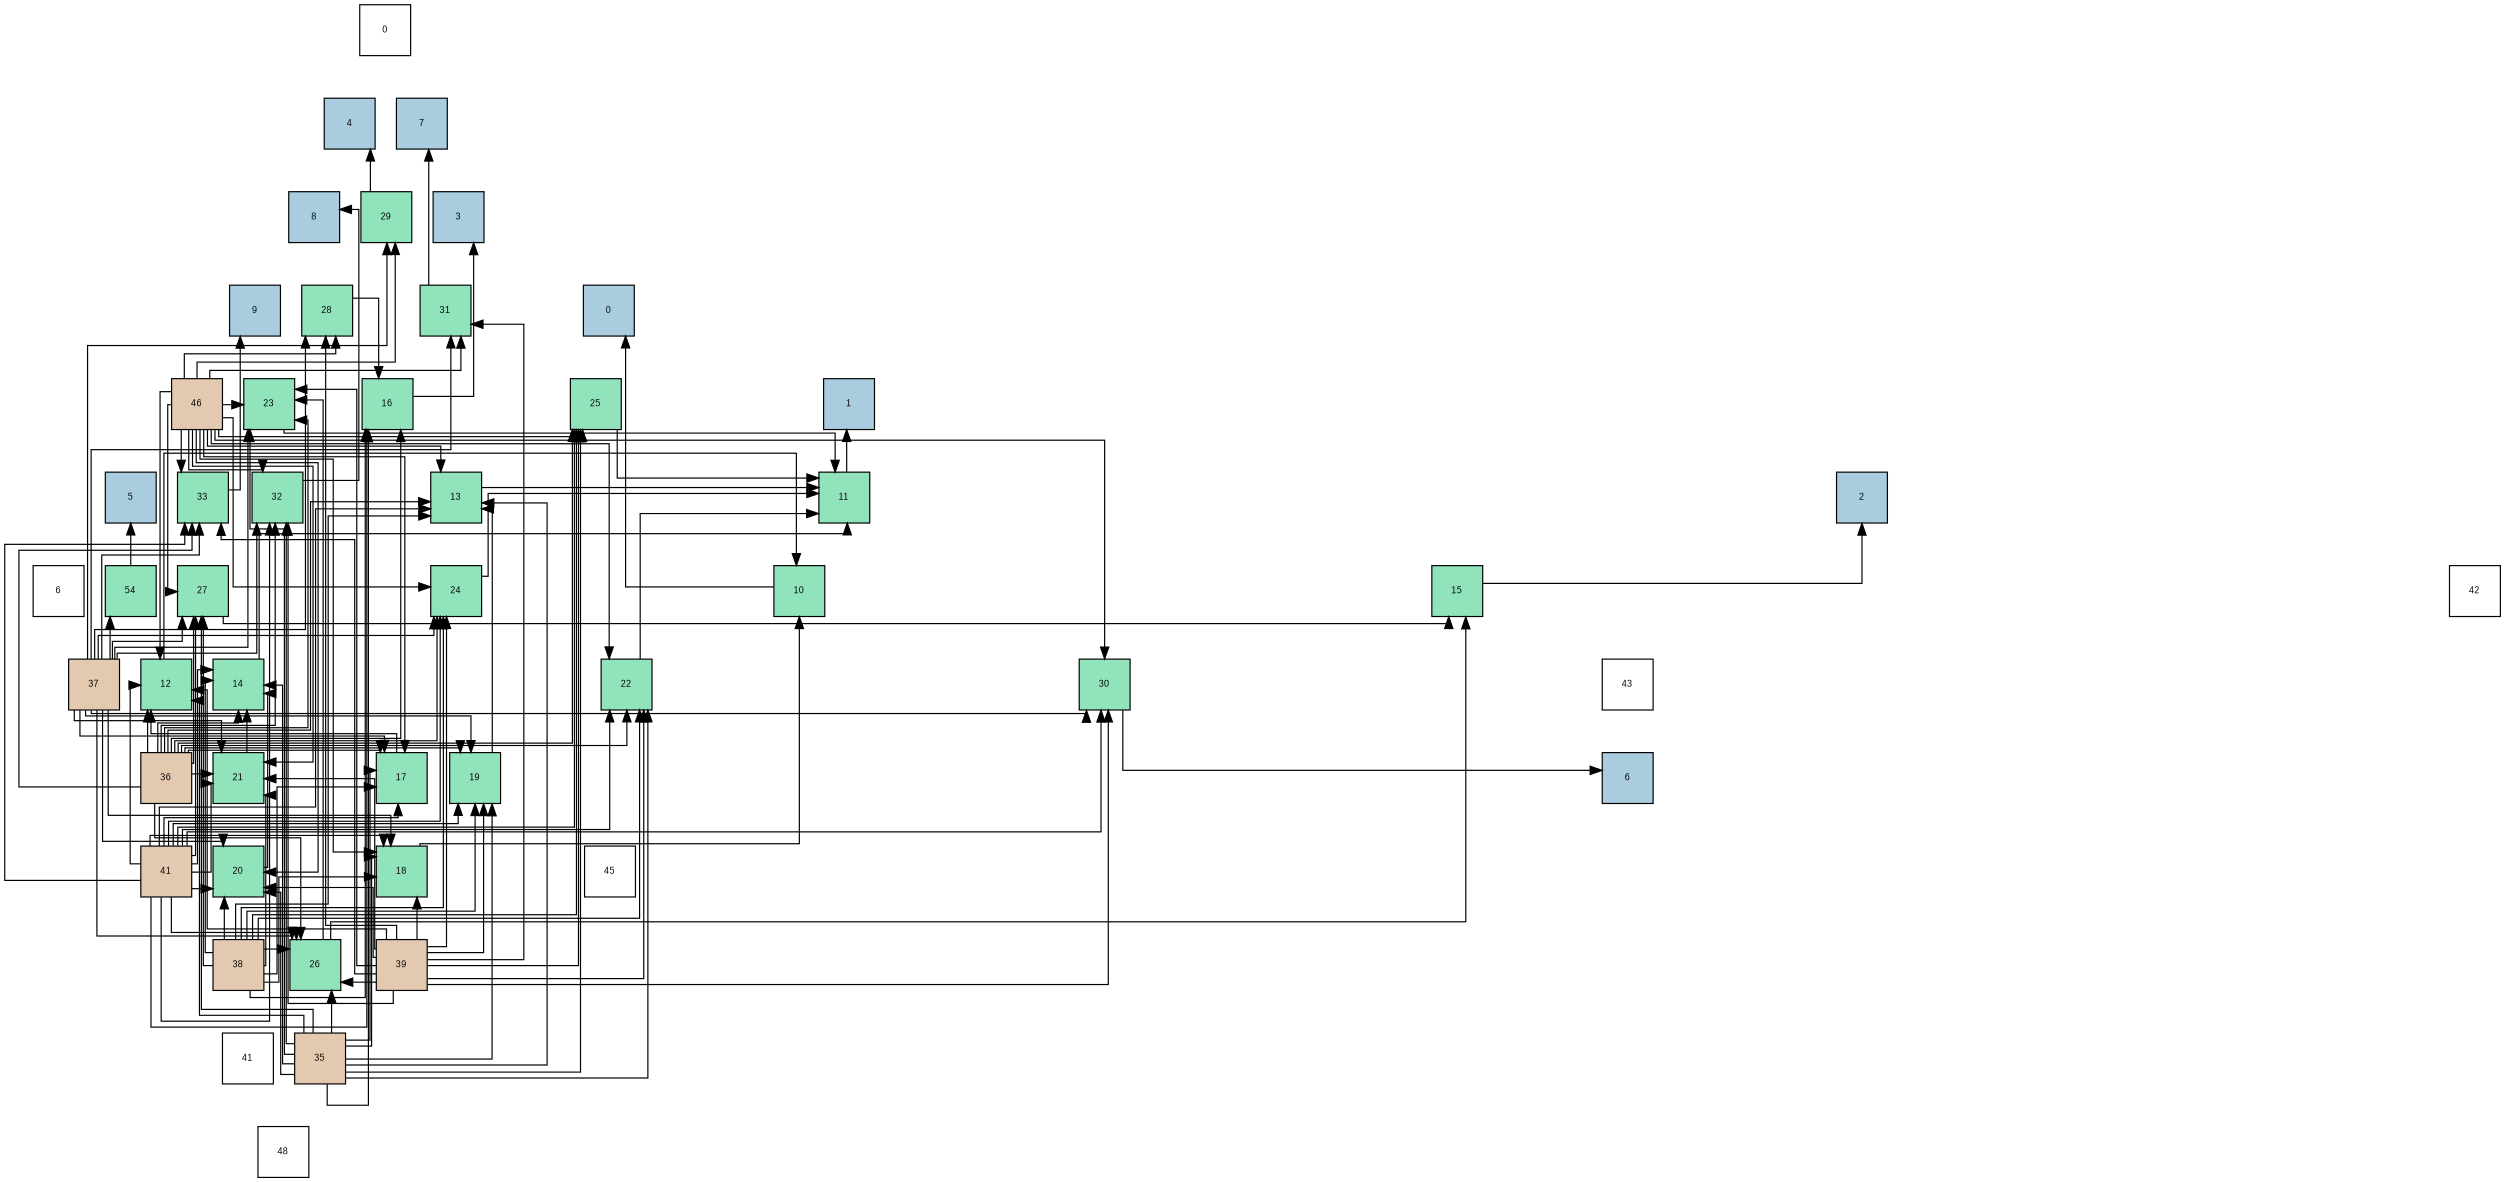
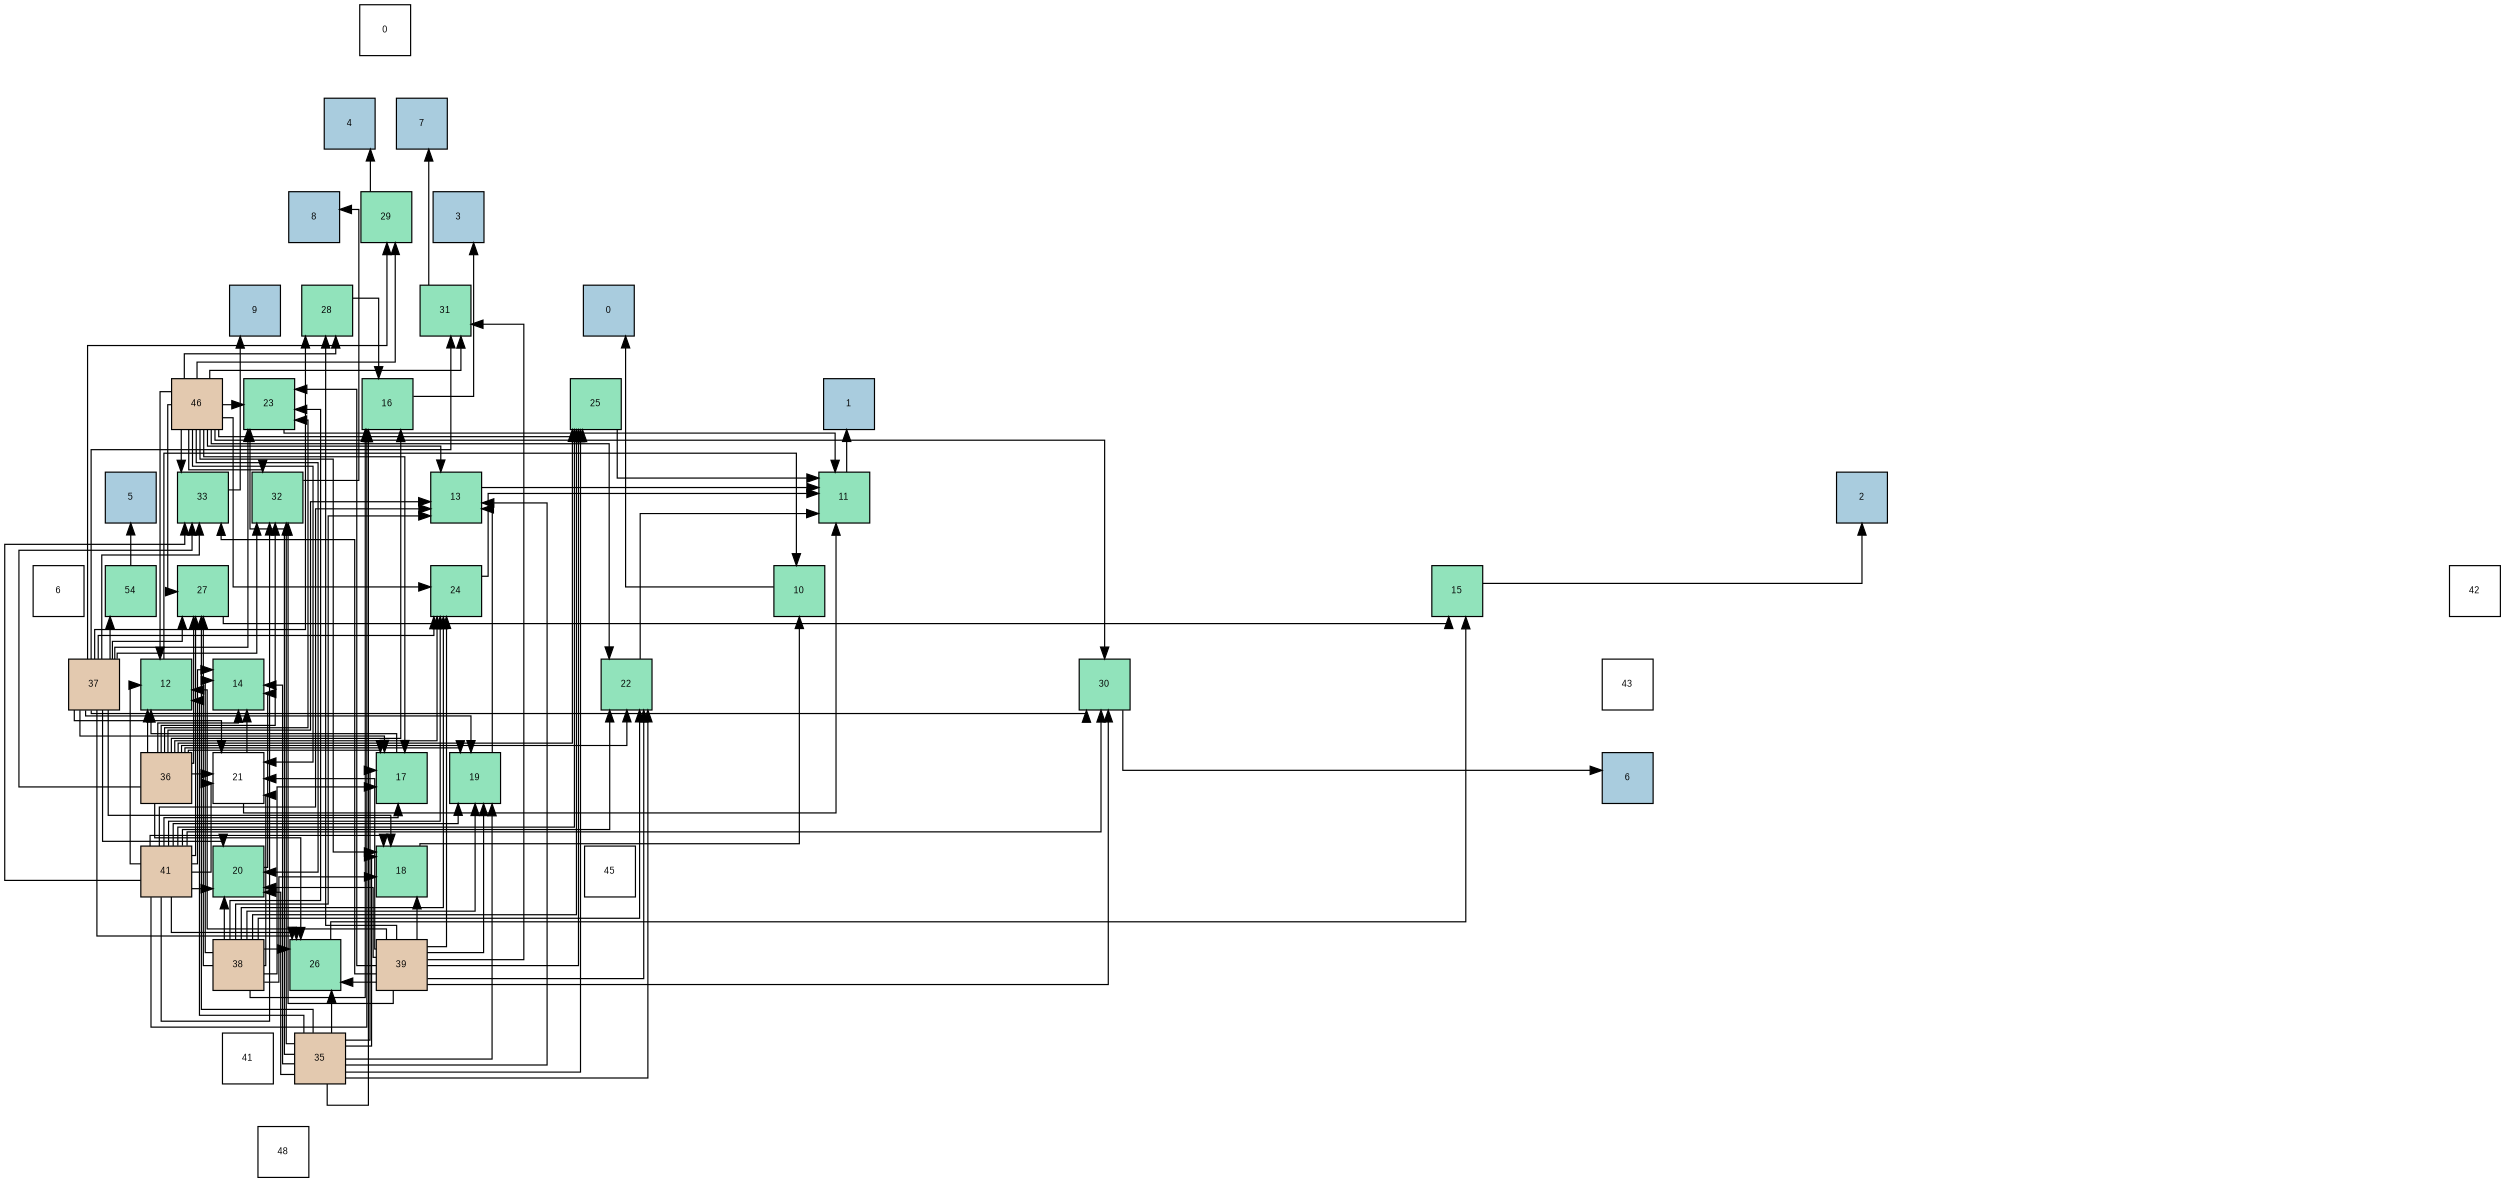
(473, 534) -> (674, 813)
(323, 661) -> (321, 713)
(238, 778) -> (238, 778)
